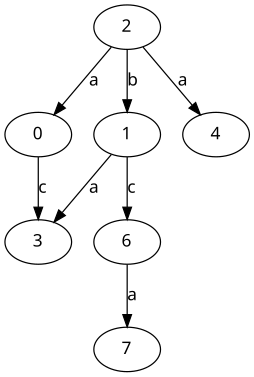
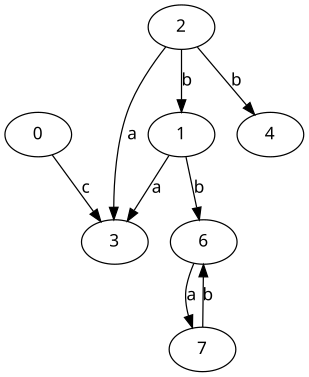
(87, 76) -> (124, 122)
(183, 81) -> (236, 81)
(131, 188) -> (199, 188)
none -> (203, 302)
